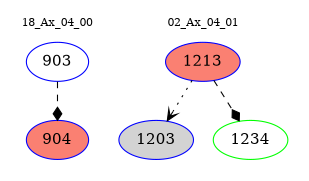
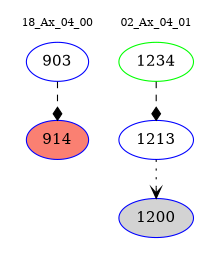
(203, 62) -> (156, 140)
(223, 95) -> (156, 94)
(57, 140) -> (57, 140)
(156, 140) -> (156, 218)
